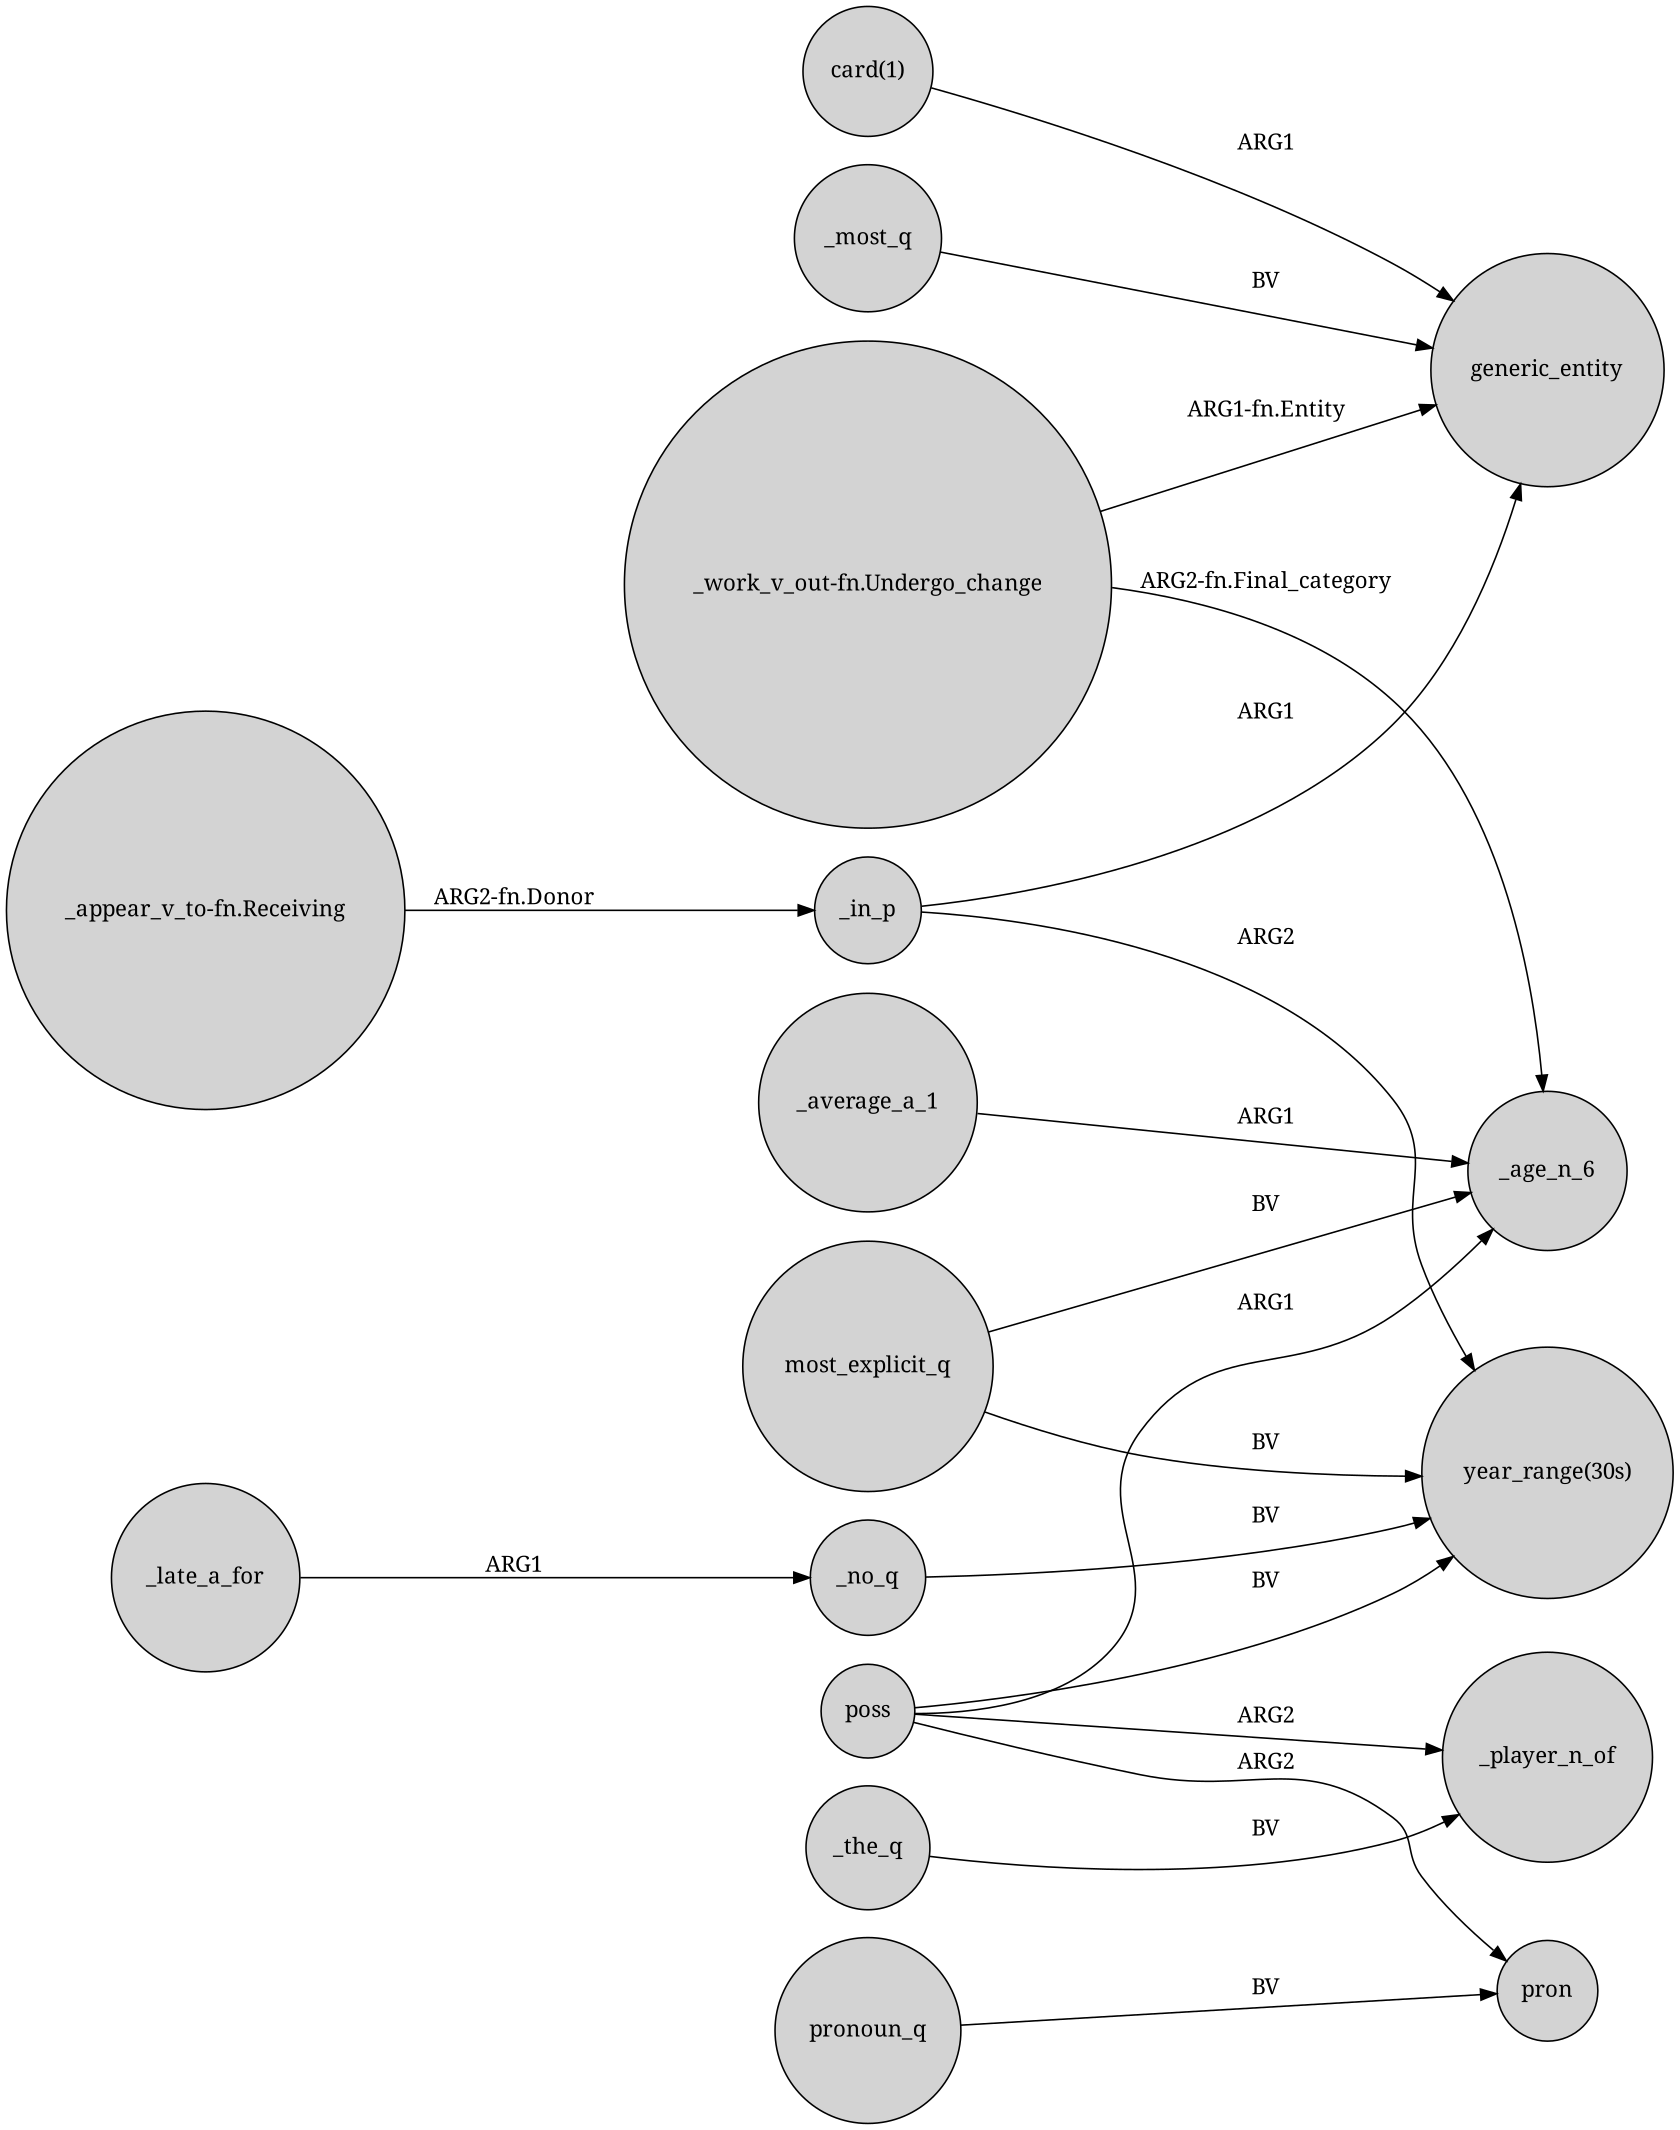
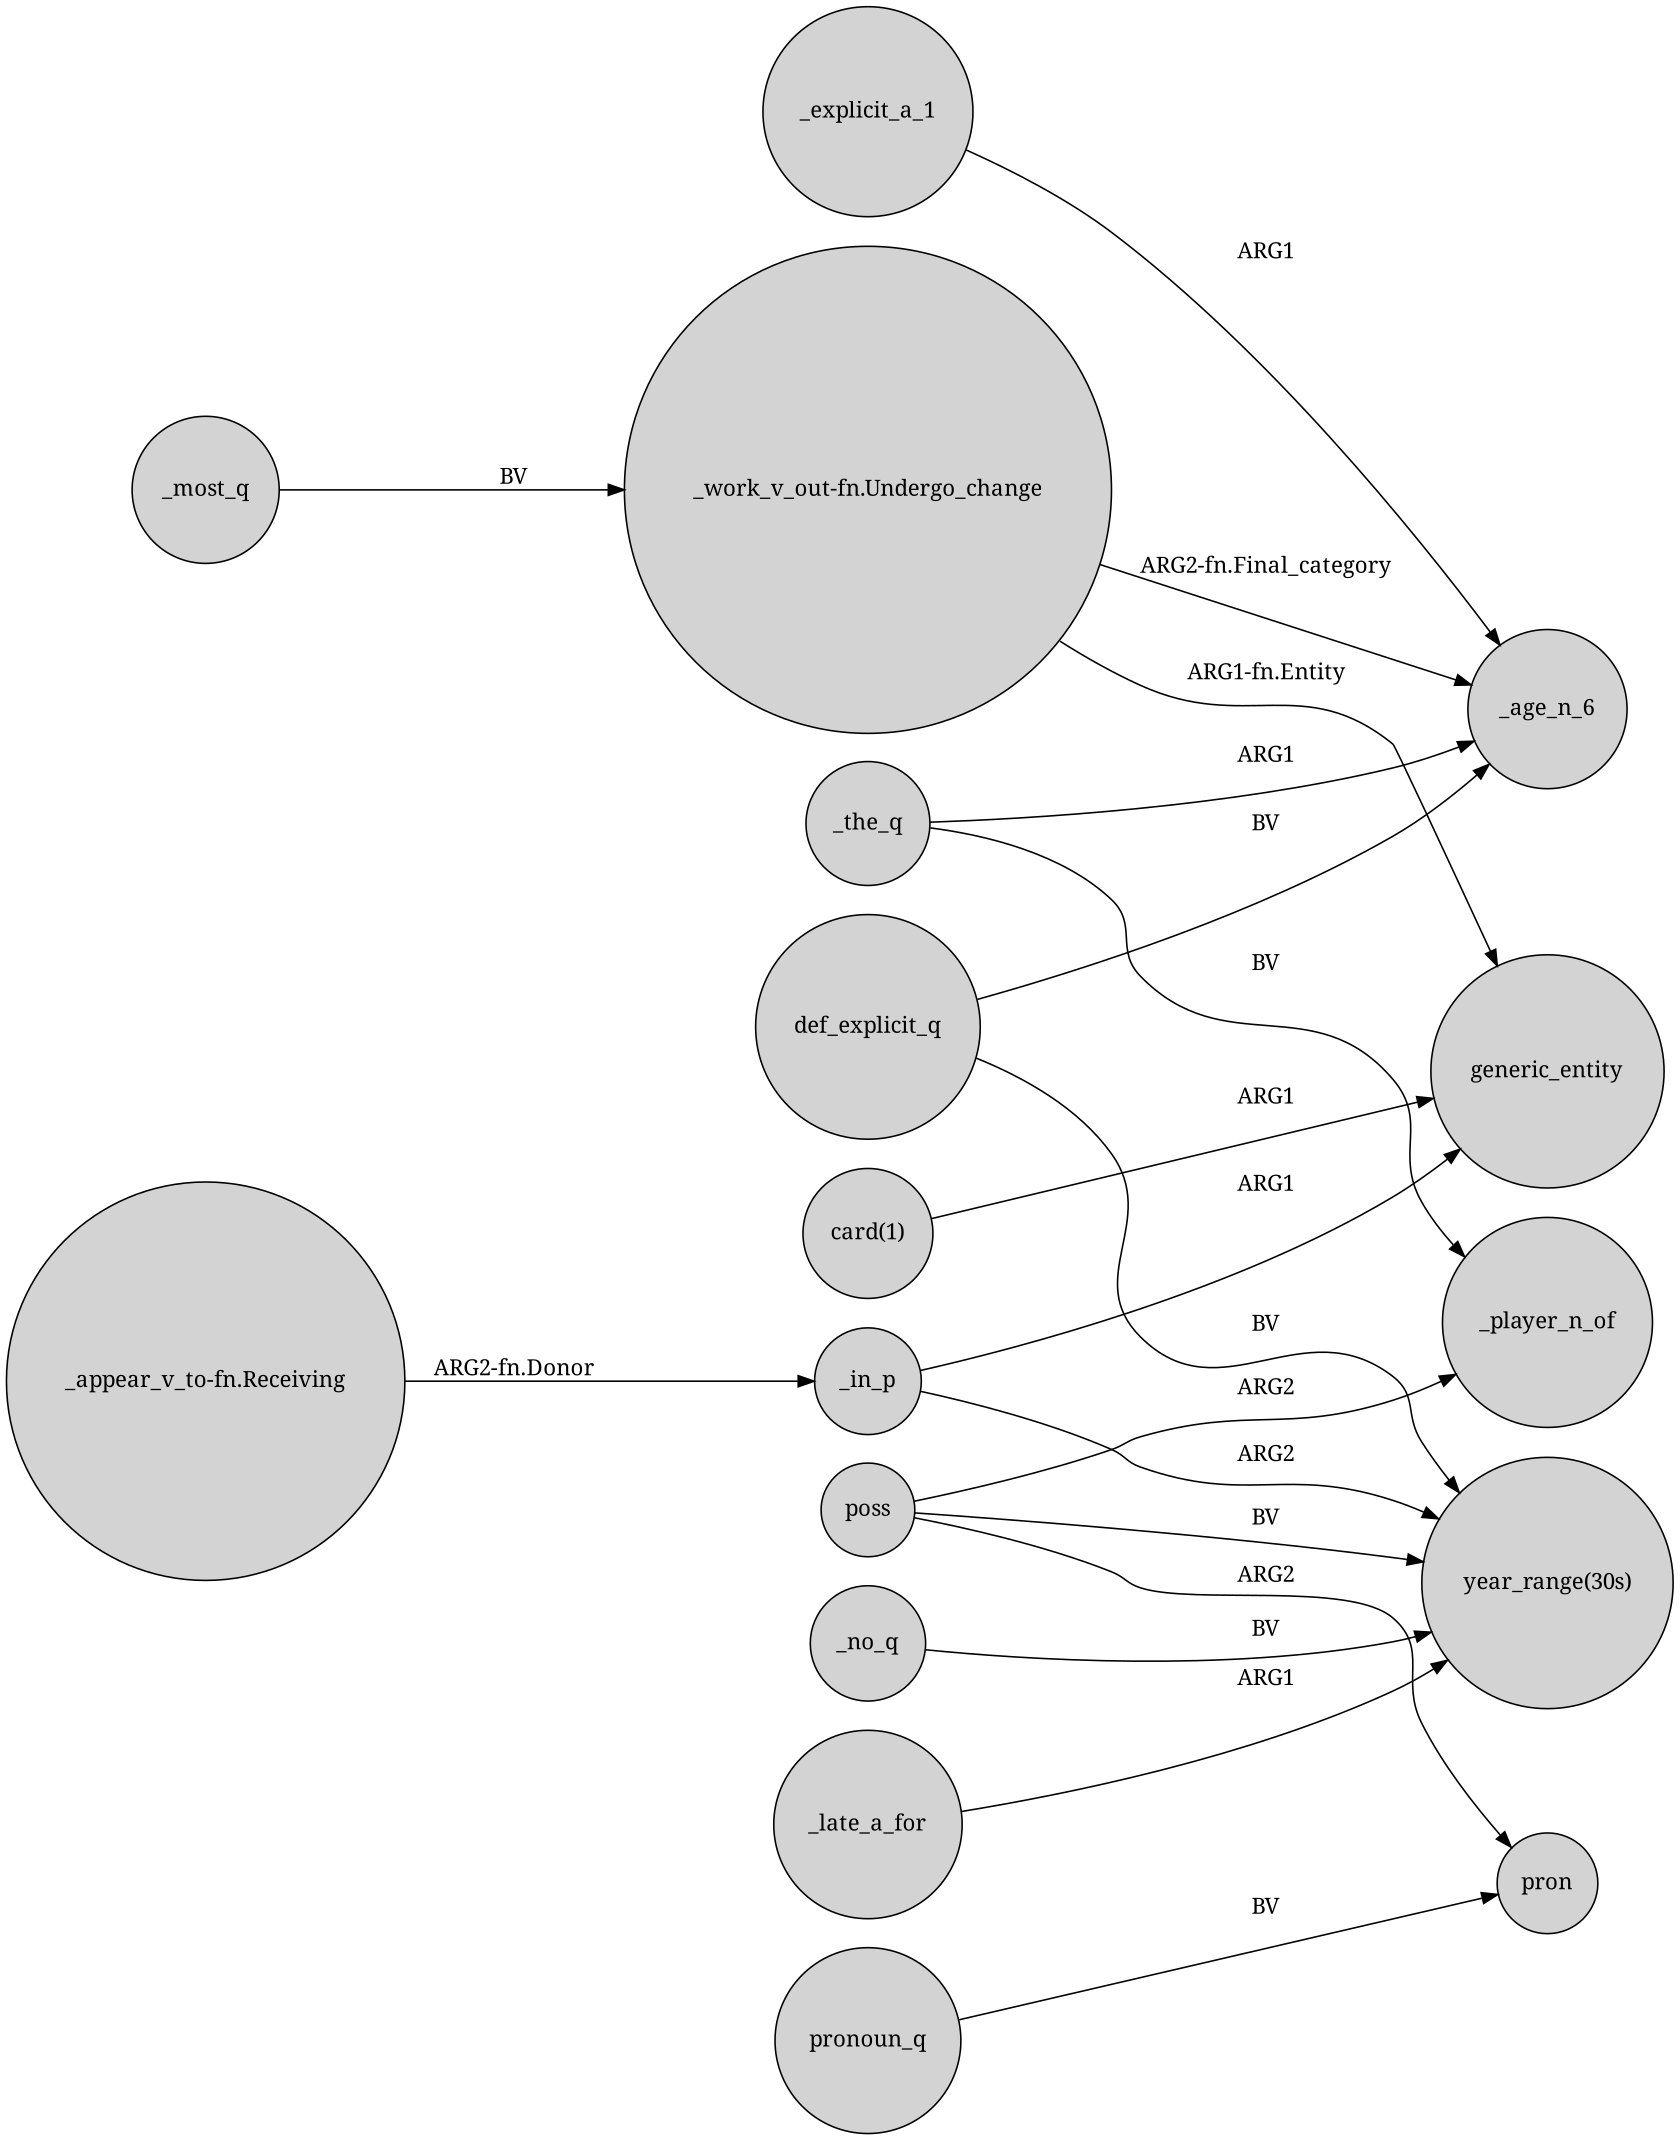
(1178, 298) -> (444, 490)
(868, 1103) -> (868, 112)
(868, 1366) -> (868, 1027)
(1124, 1469) -> (1197, 802)
(547, 1578) -> (1203, 1759)
